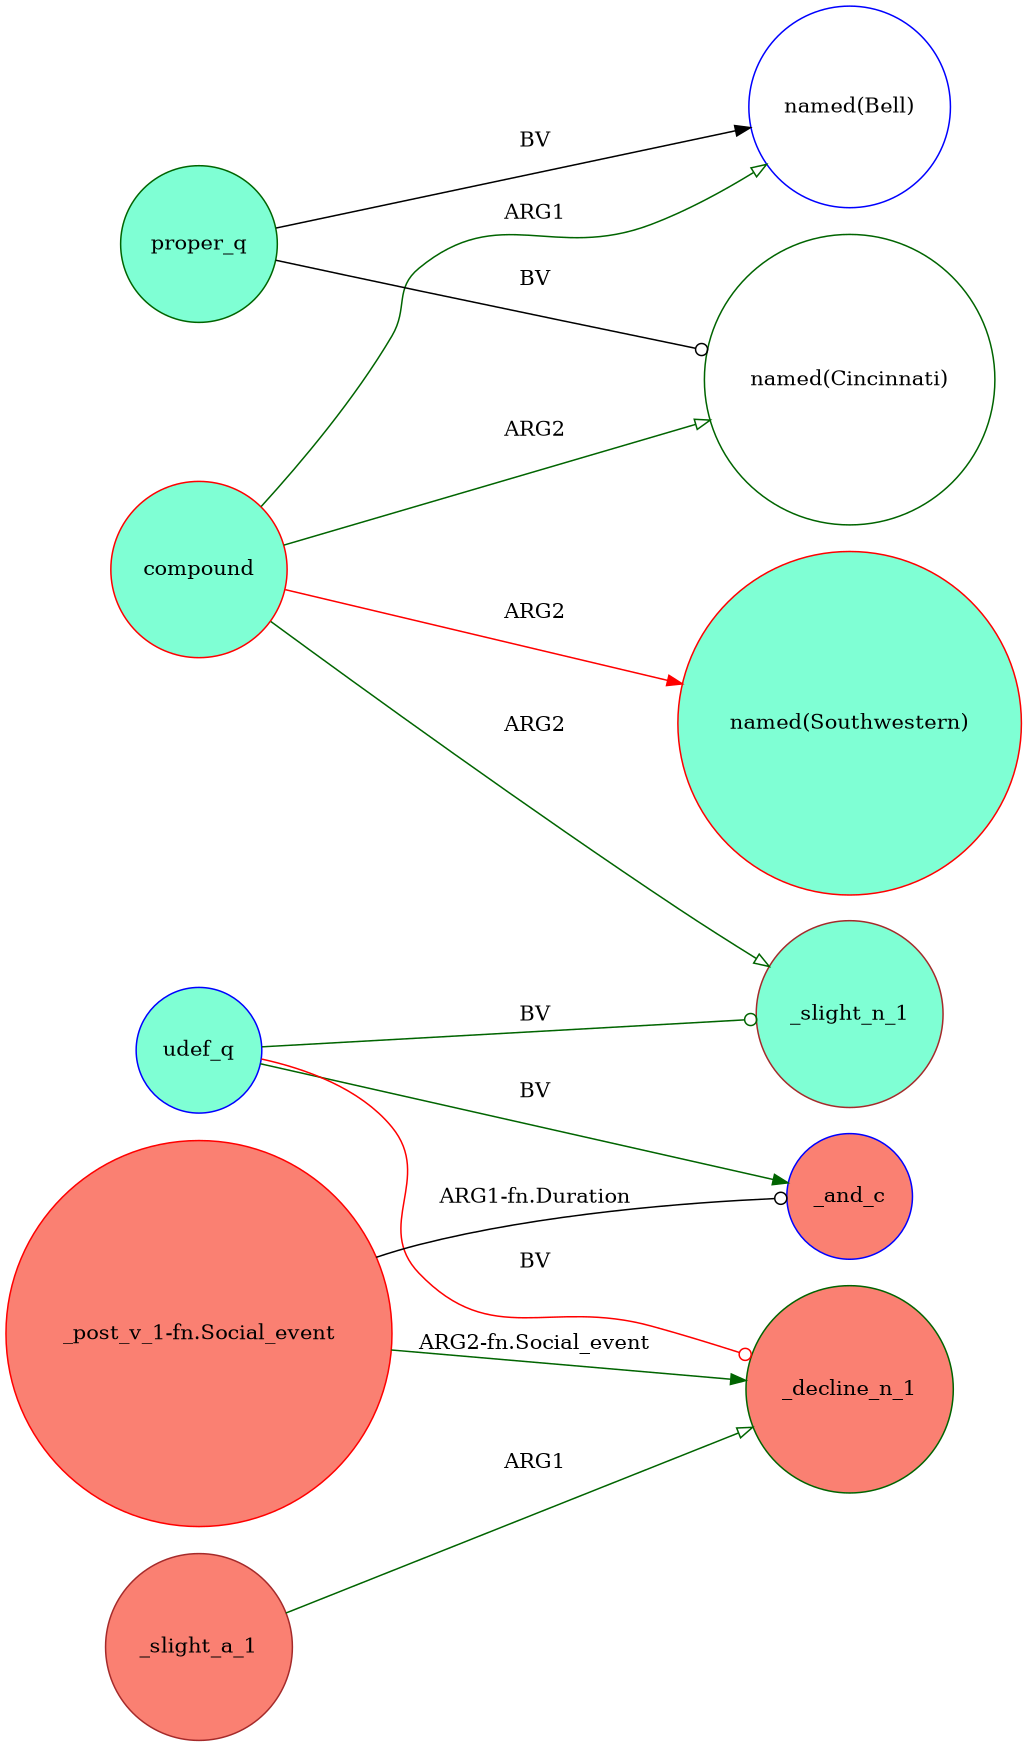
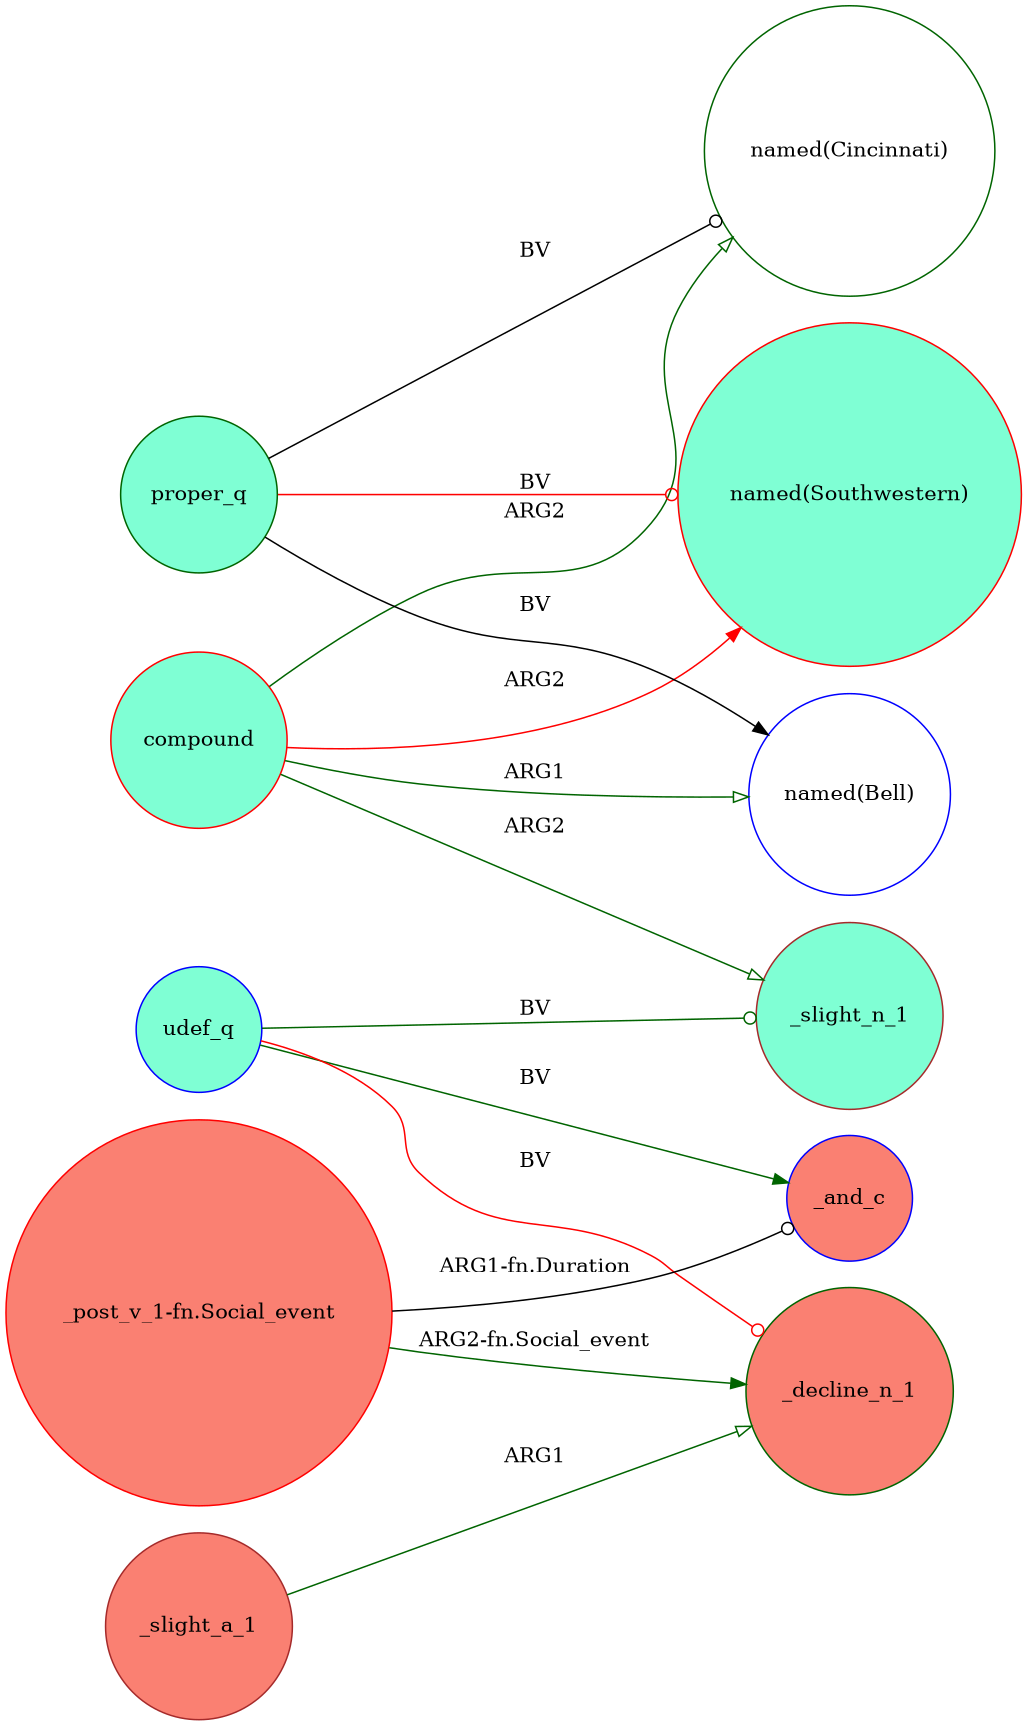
none -> (472, 495)
